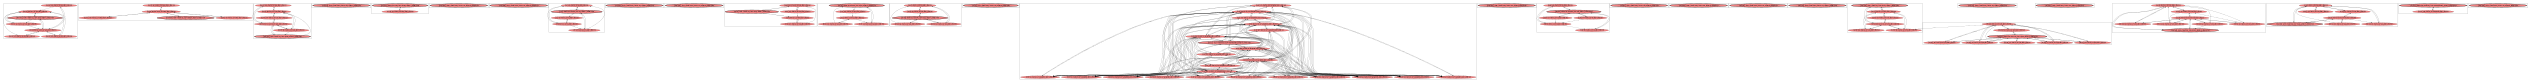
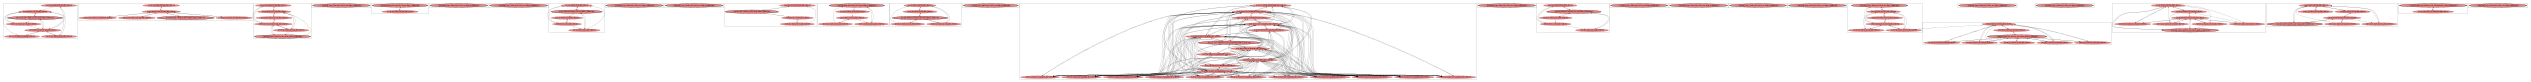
(797, 12) -> none
none -> (137, 18)
(1590, 18) -> none
